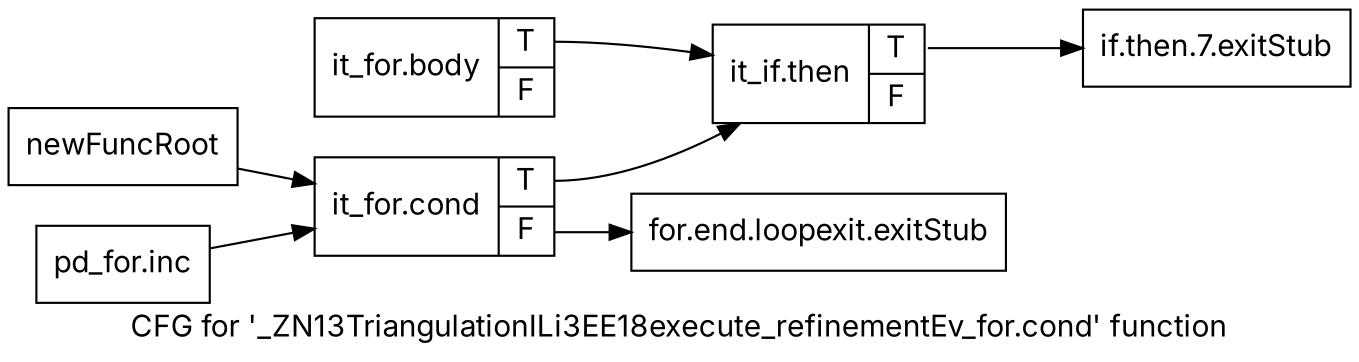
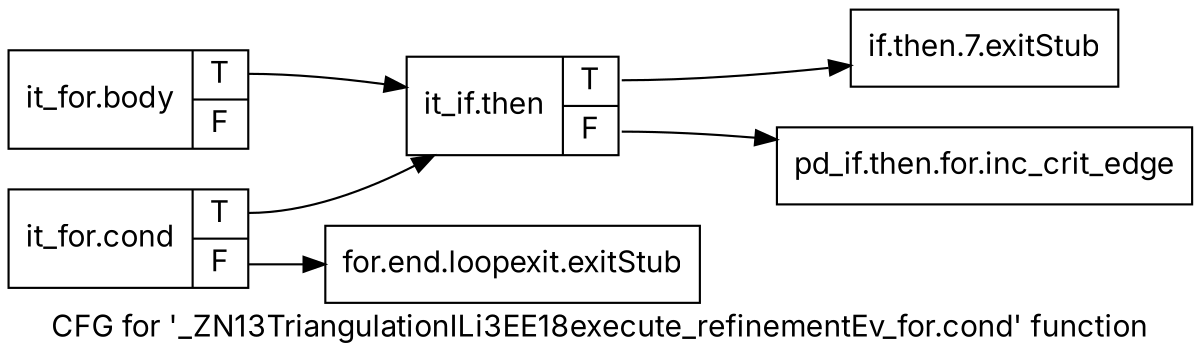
(123, 147) -> none
none -> (985, 166)
(123, 264) -> none
